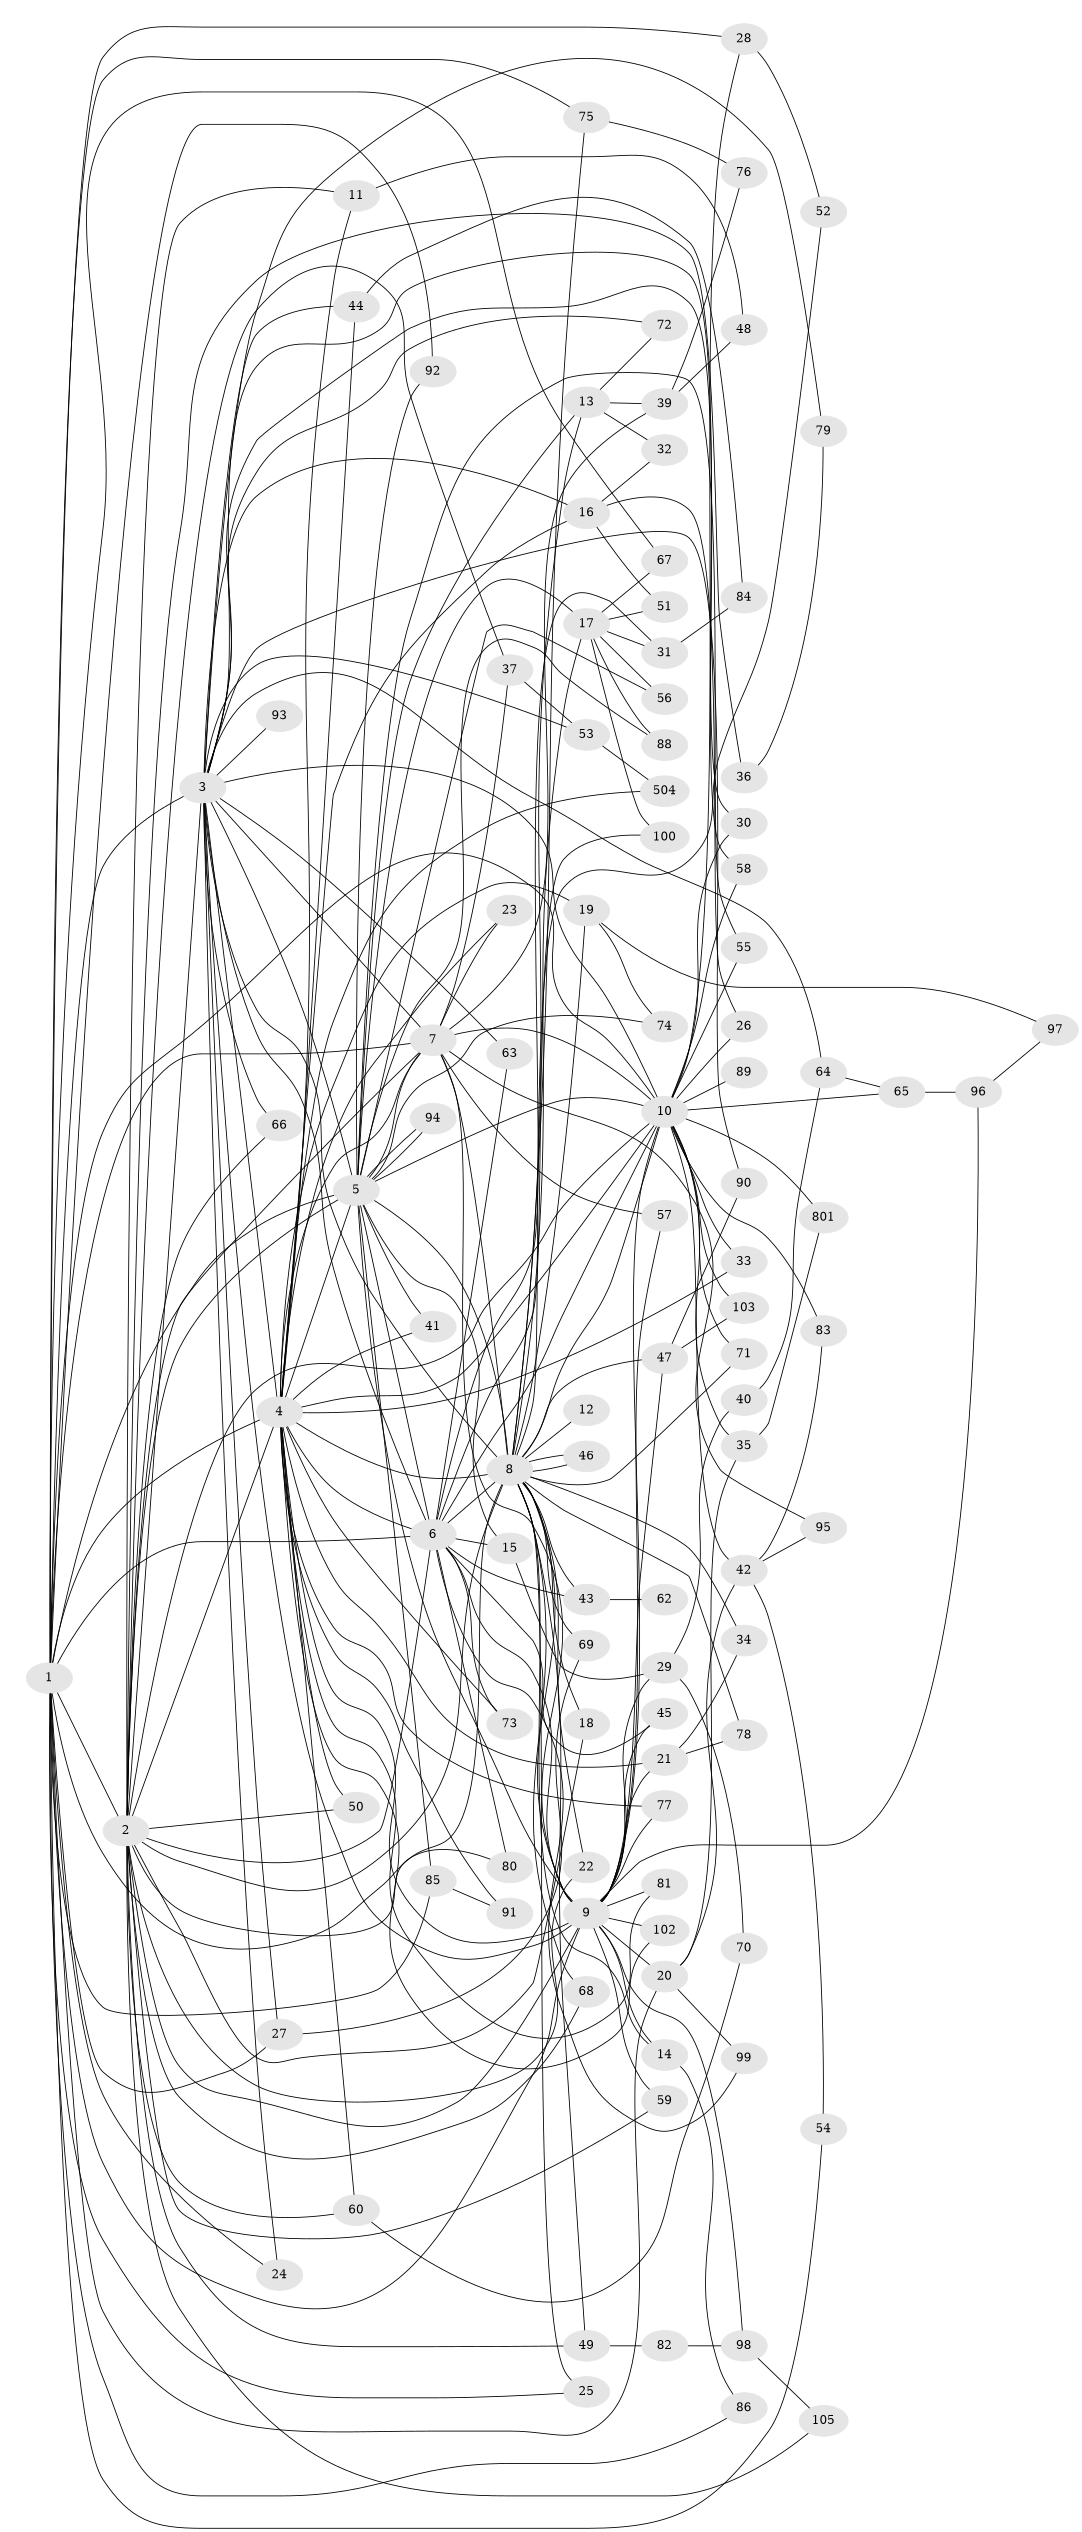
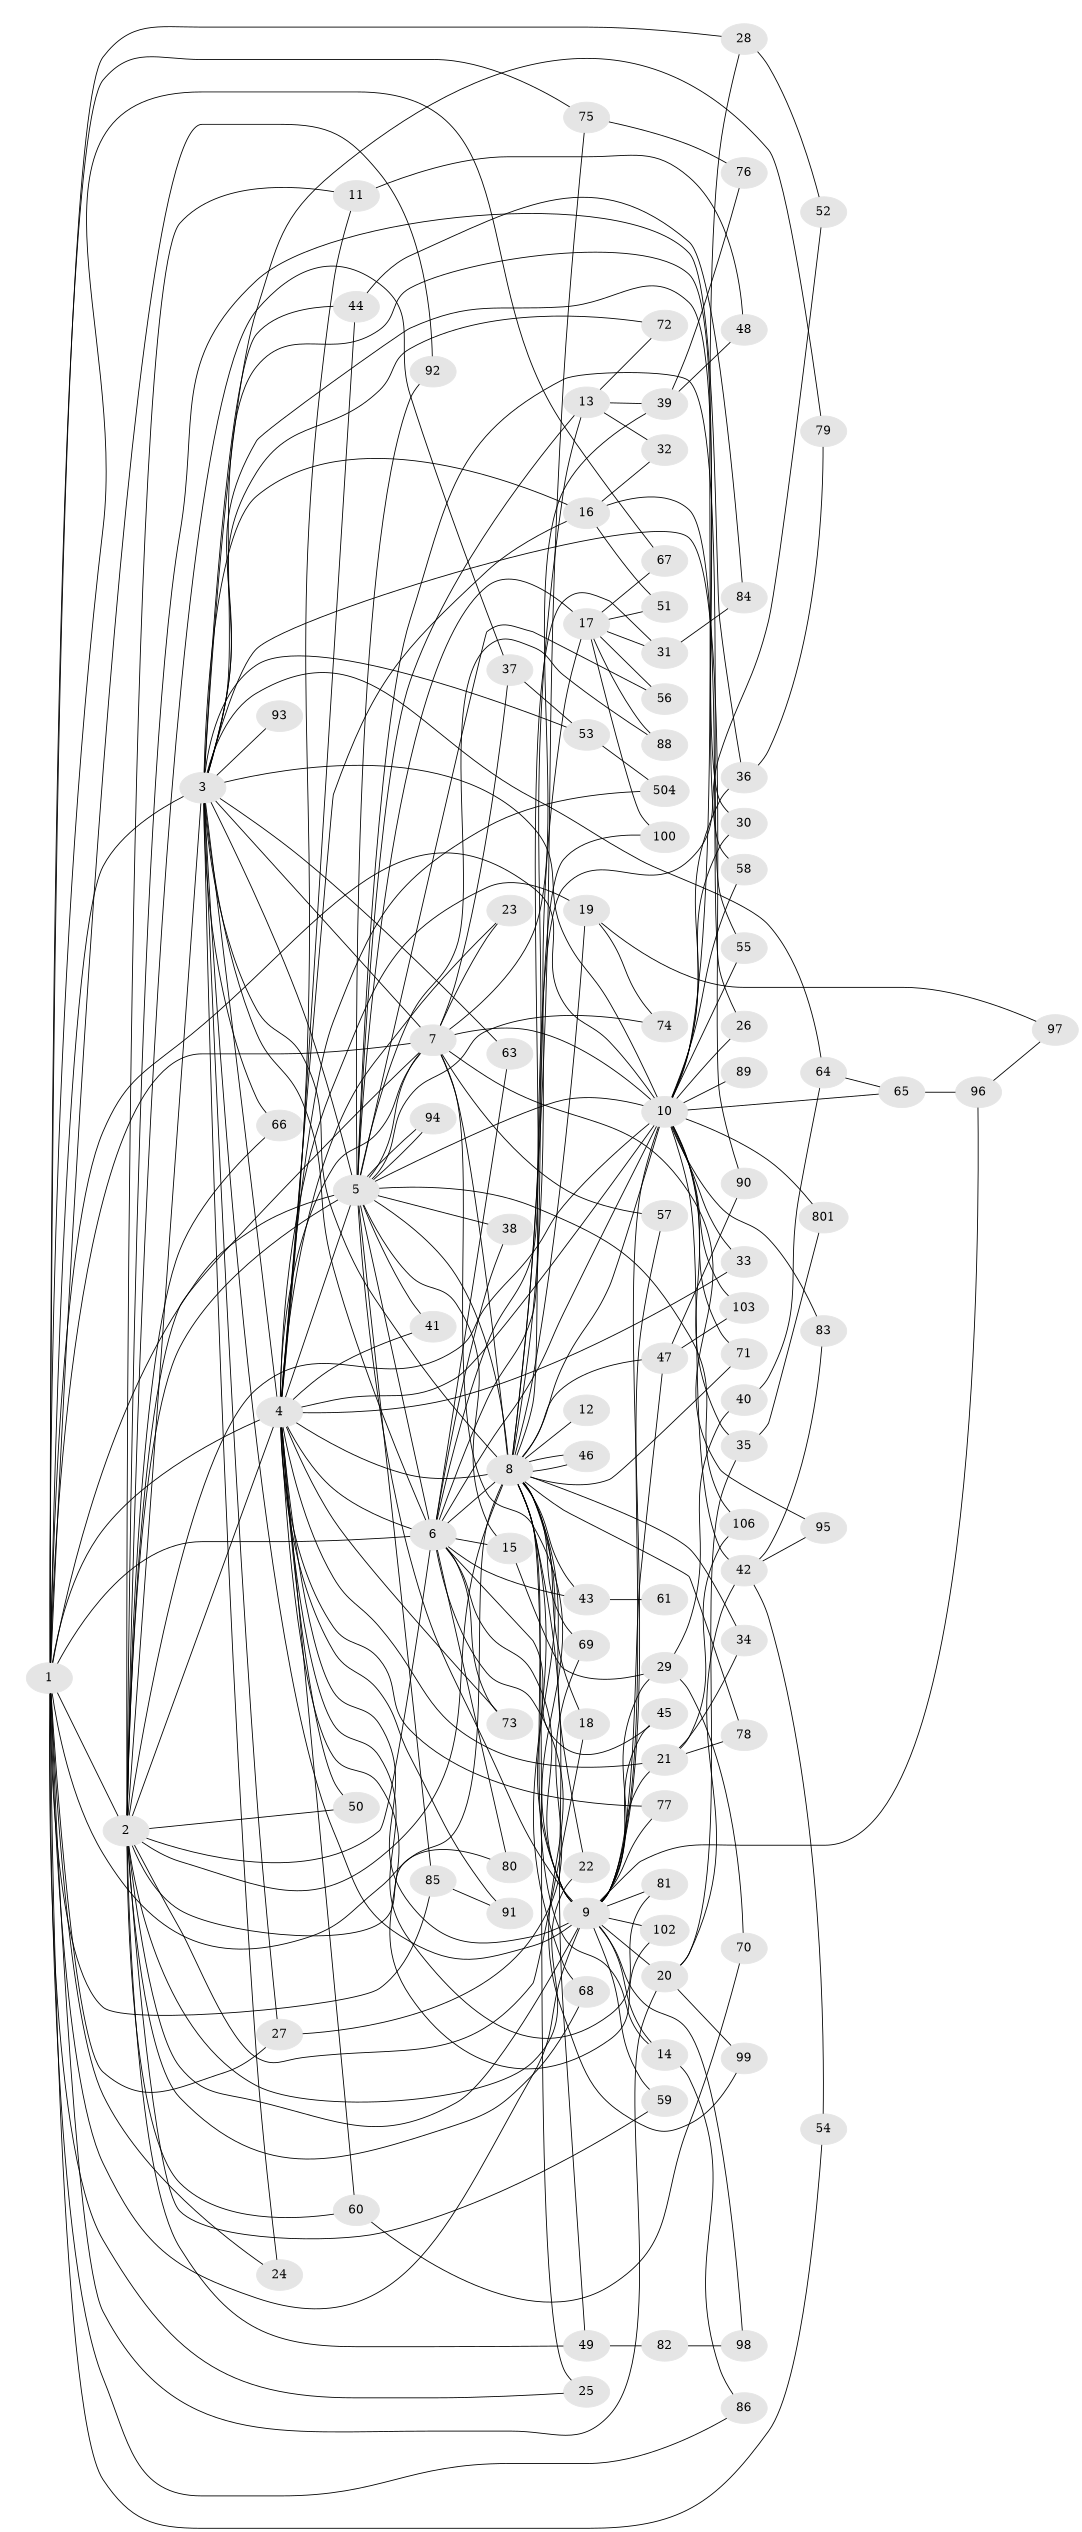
none -> (696, 894)
none -> (510, 1230)
none -> (744, 1525)
(665, 1600) -> (665, 1600)
(824, 2421) -> none
